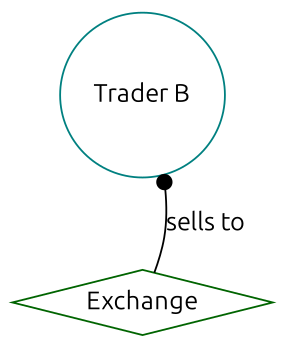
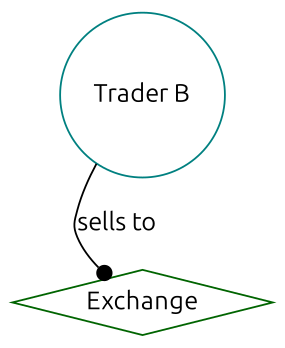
(165, 232) -> (75, 217)
